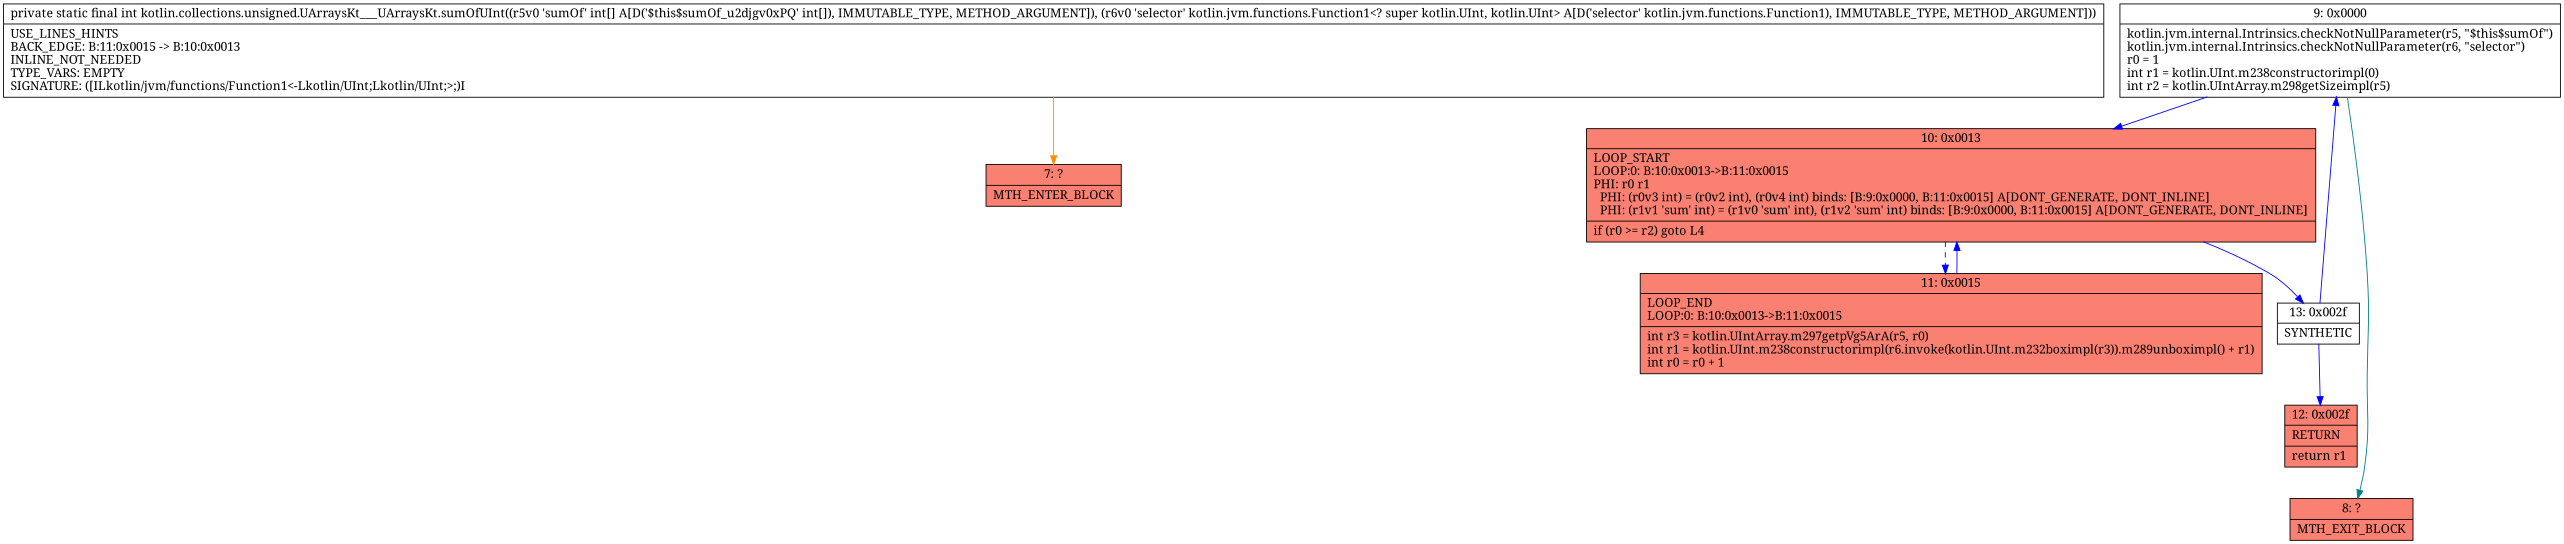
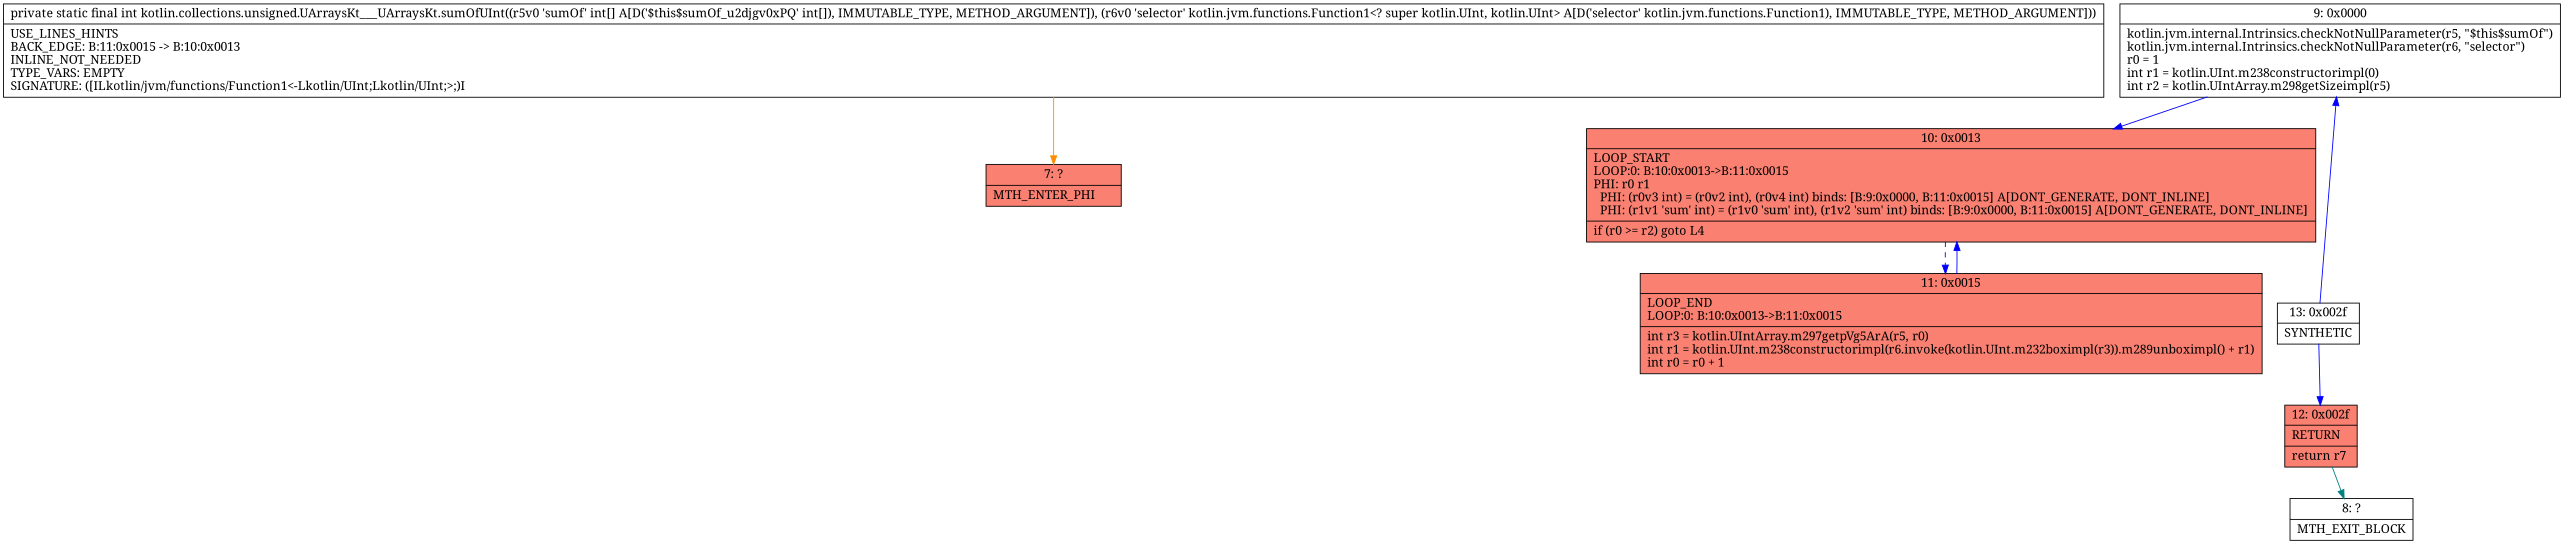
(1054, 195) -> (1044, 195)
(2253, 264) -> none
(2368, 293) -> (2337, 479)
(2319, 456) -> (2319, 456)
(2352, 519) -> (2352, 519)
